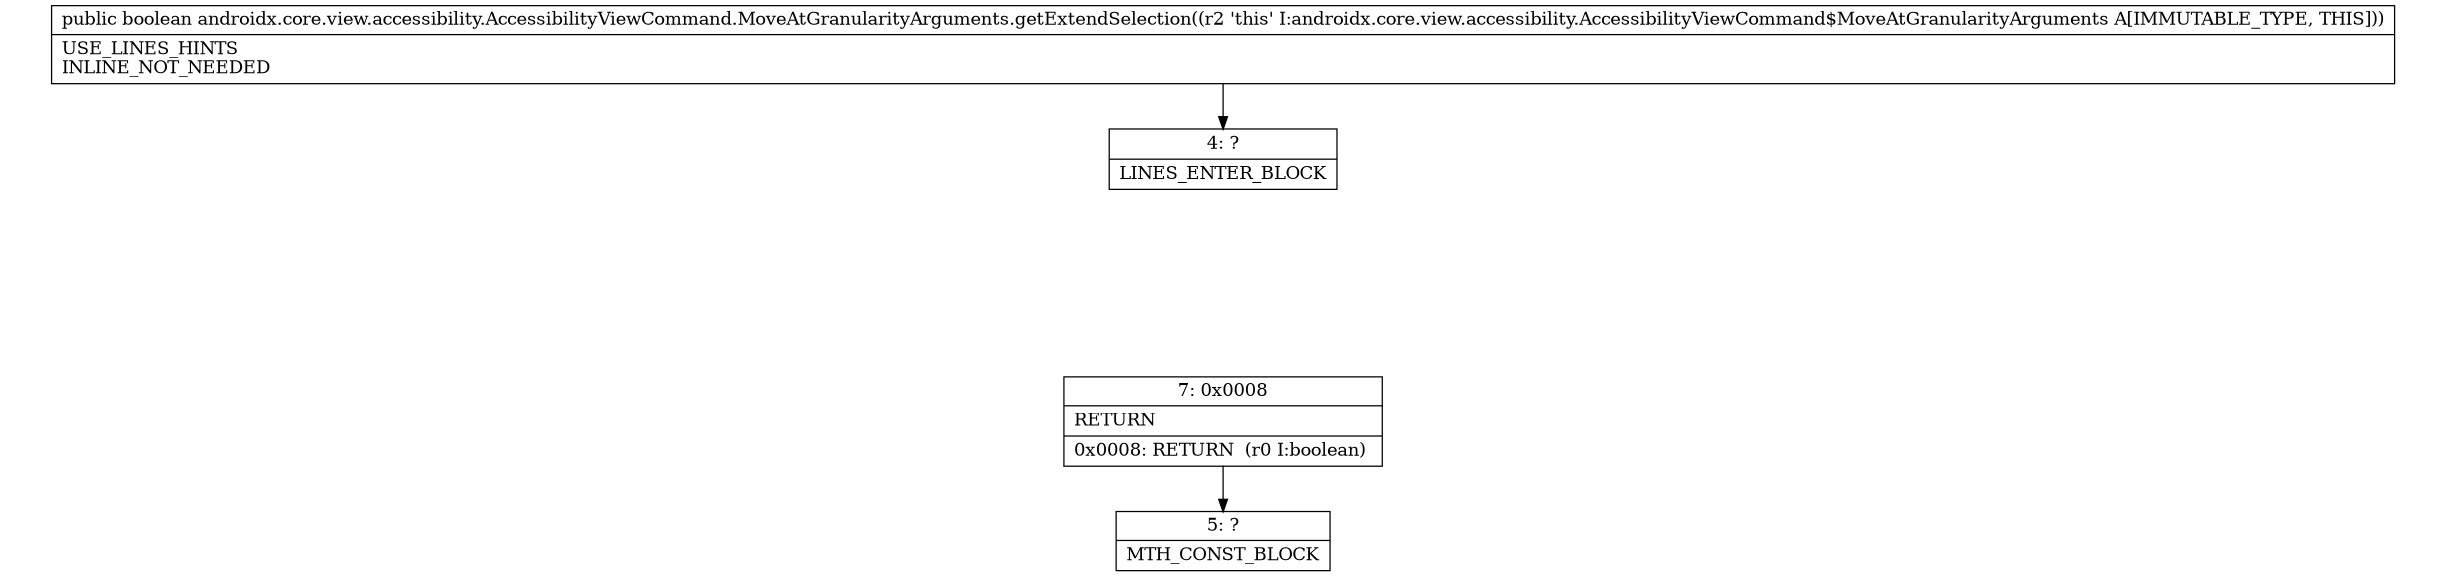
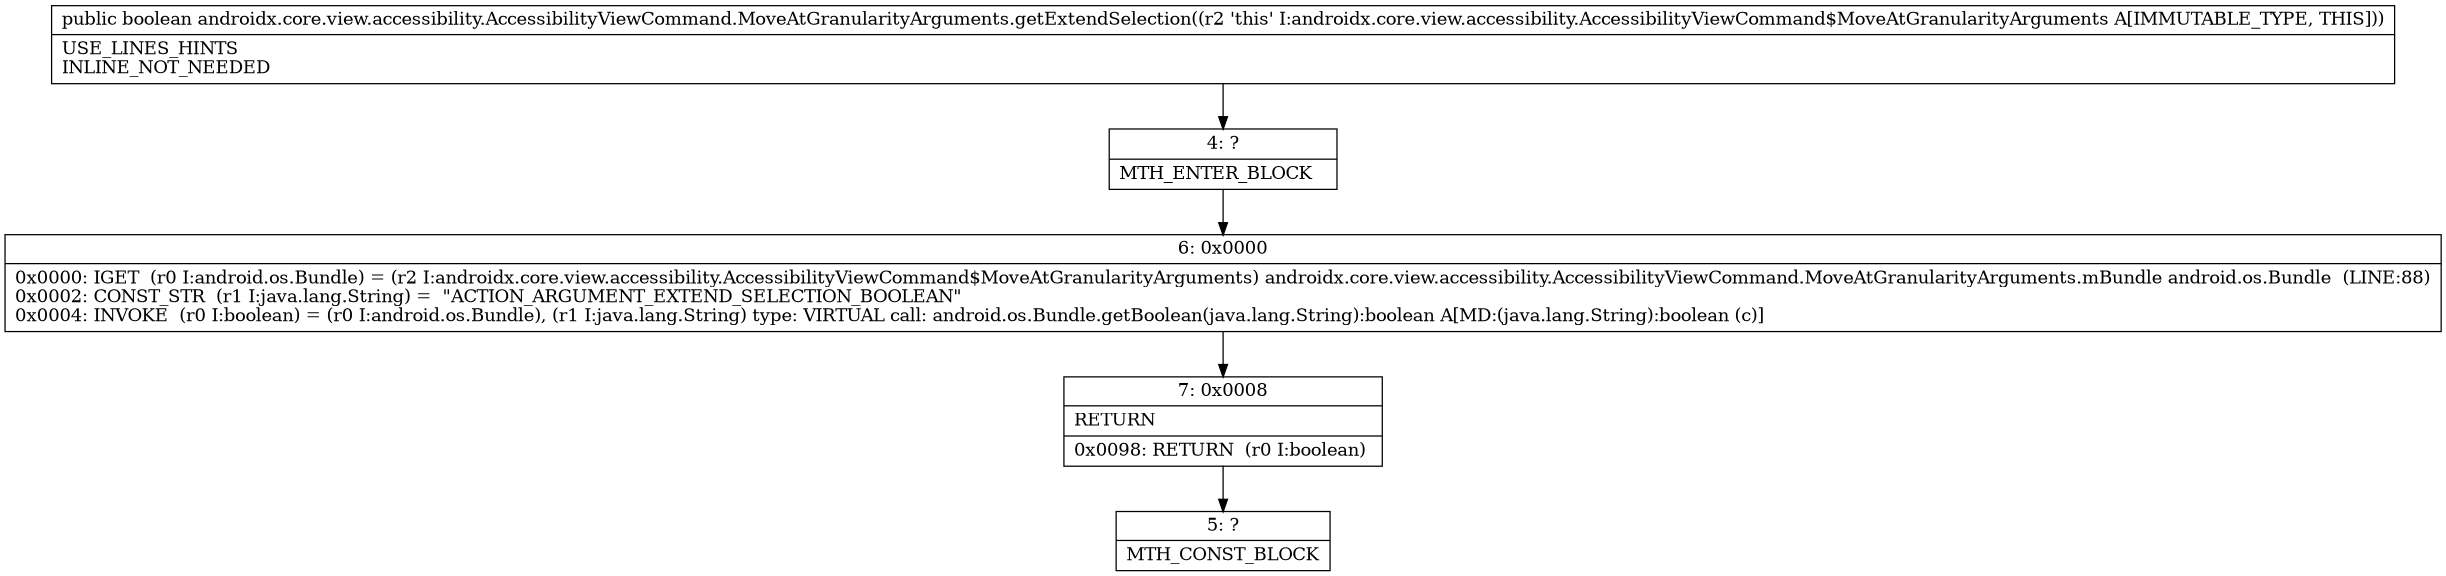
(1223, 174) -> (1216, 174)
none -> (1223, 283)
(1223, 450) -> (1223, 450)
